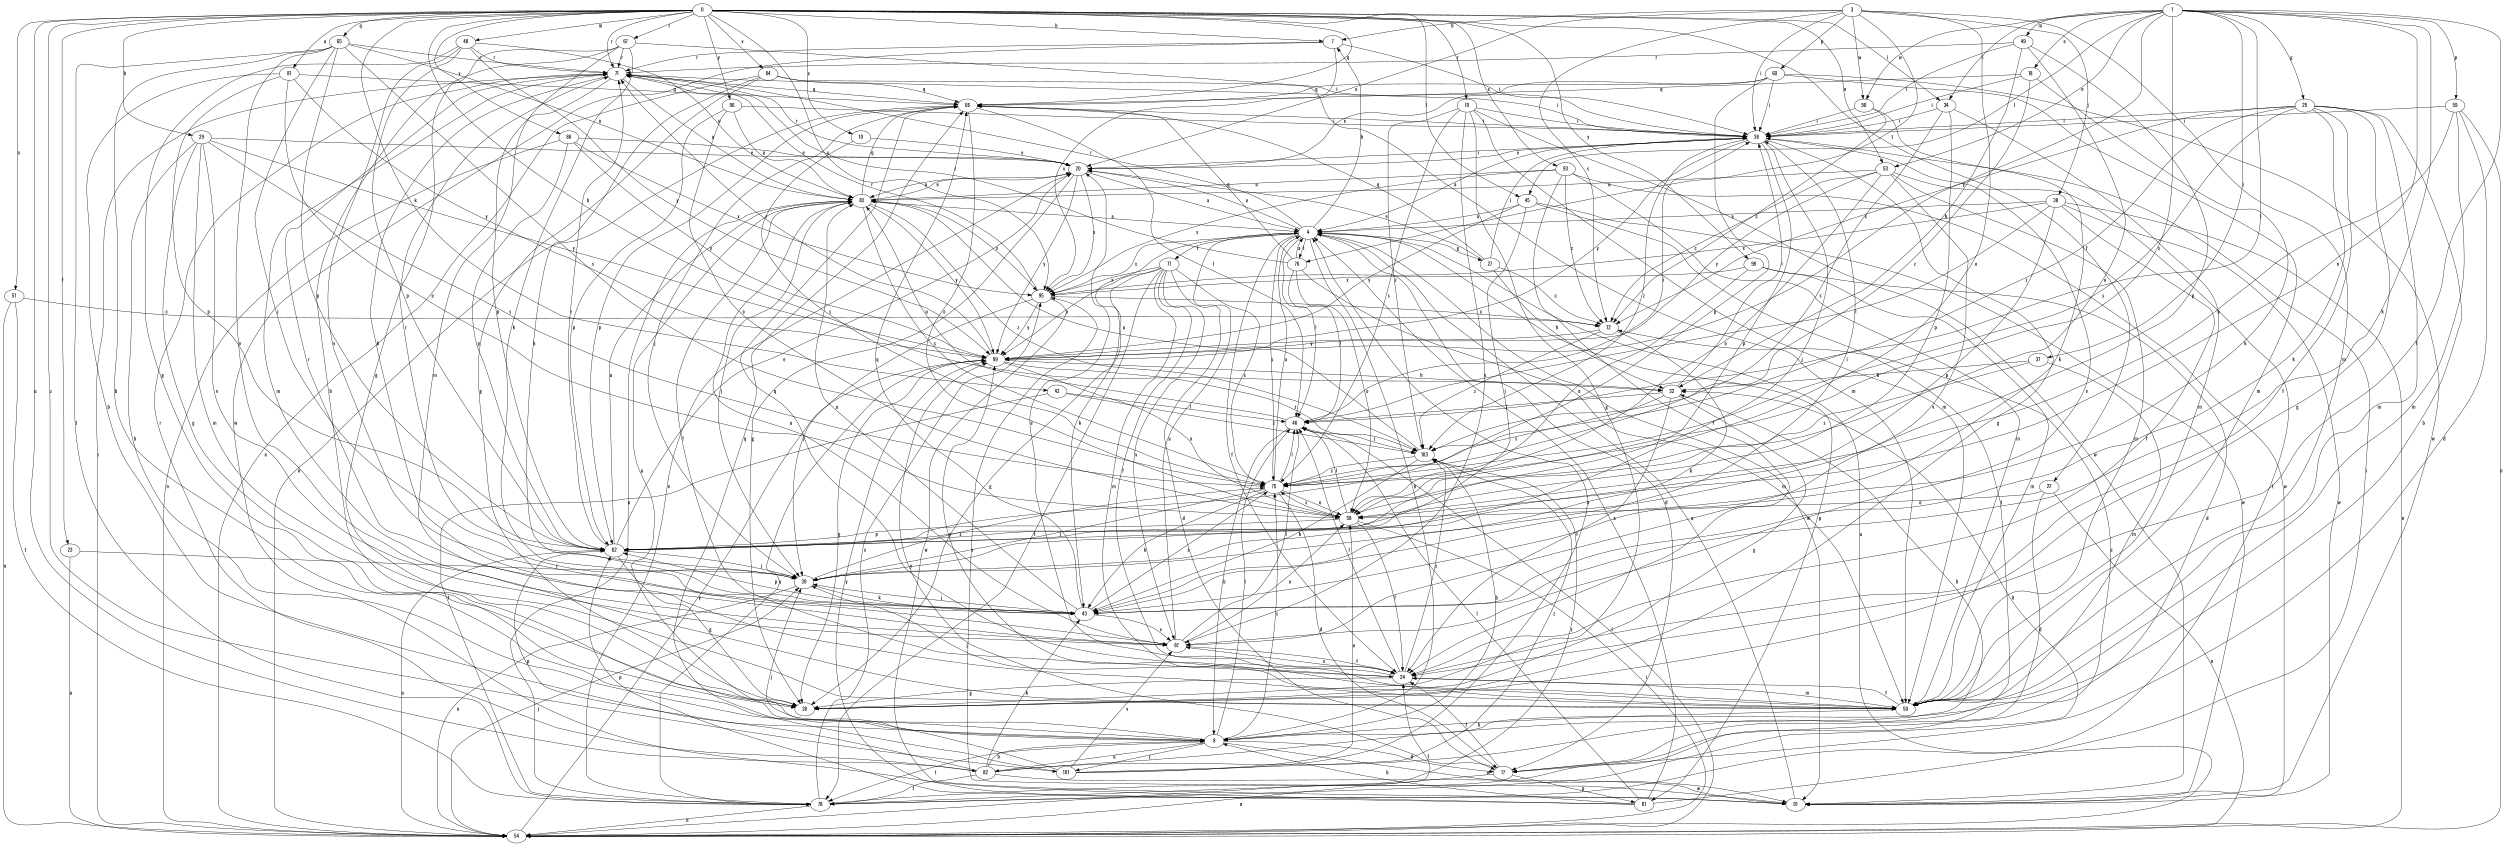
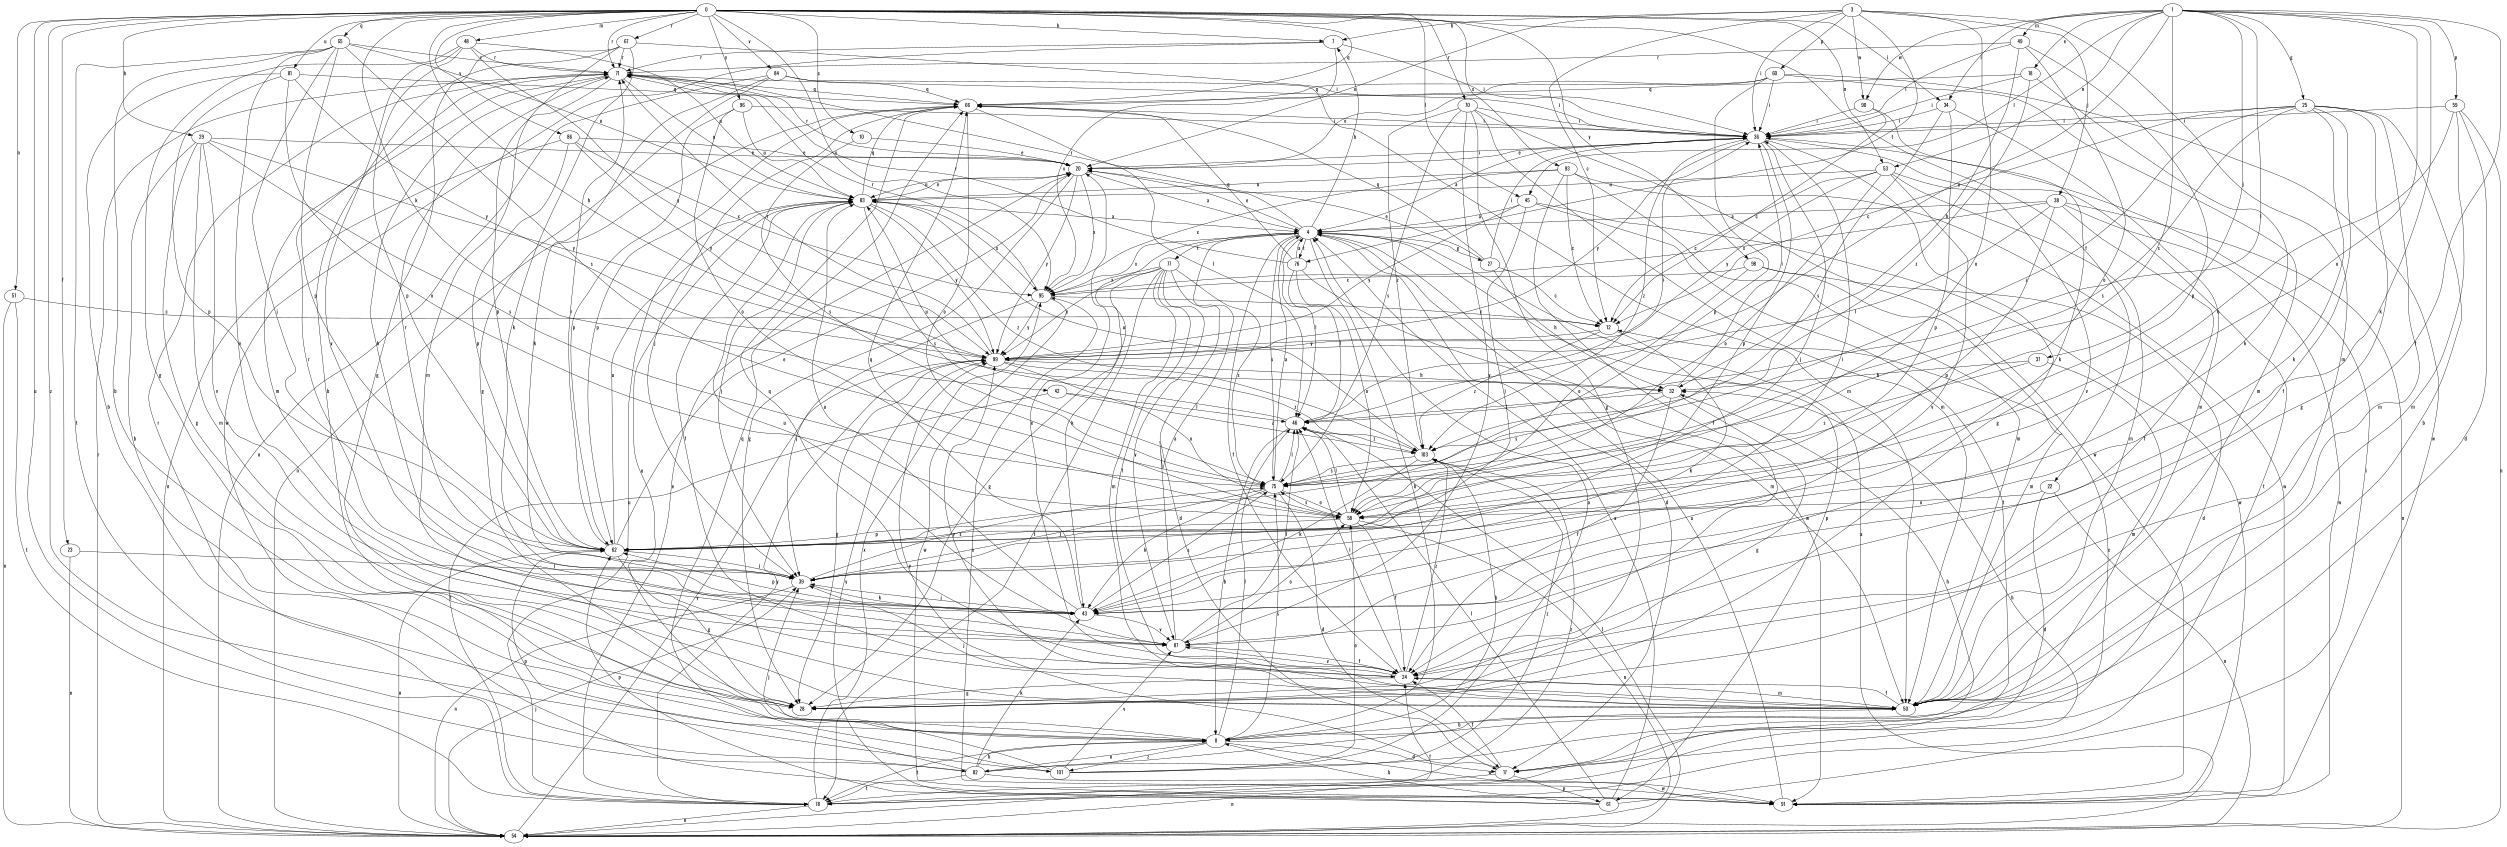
(1647, 678) -> (1625, 678)
